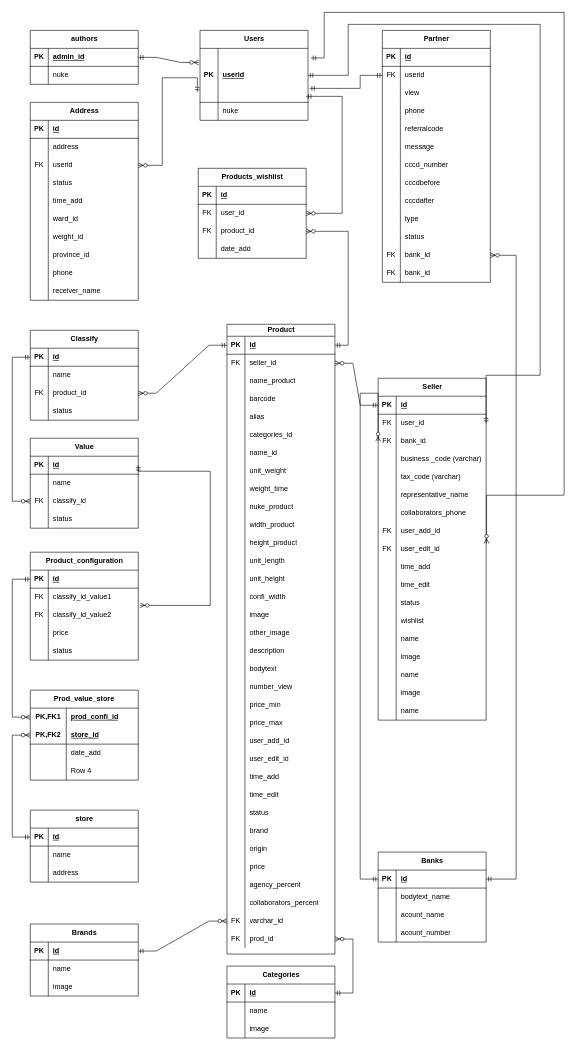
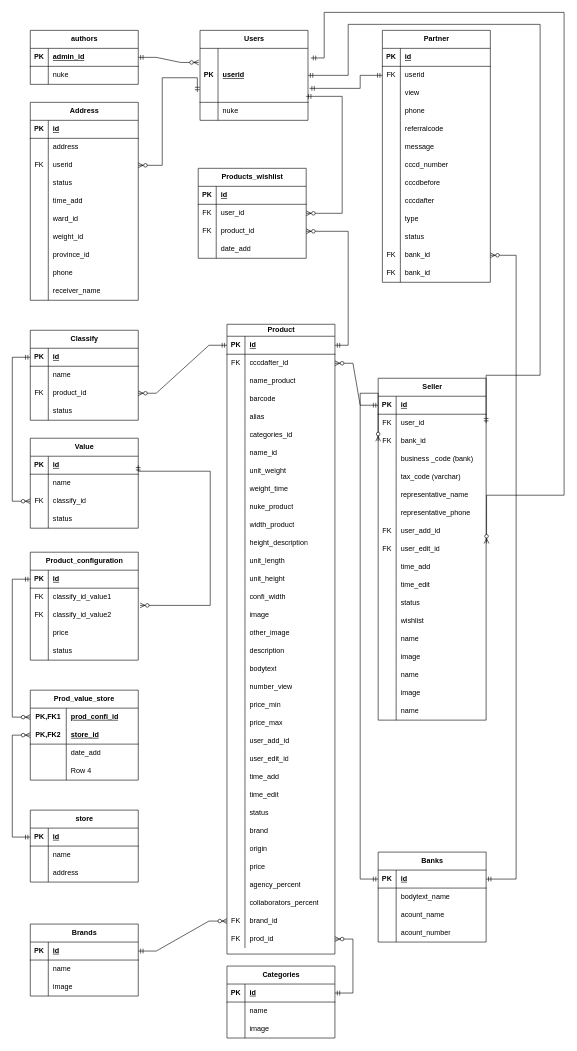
(265, 363) -> (273, 363)
(444, 459) -> (441, 459)
(438, 513) -> (440, 513)
(277, 543) -> (283, 543)
(269, 921) -> (265, 921)
